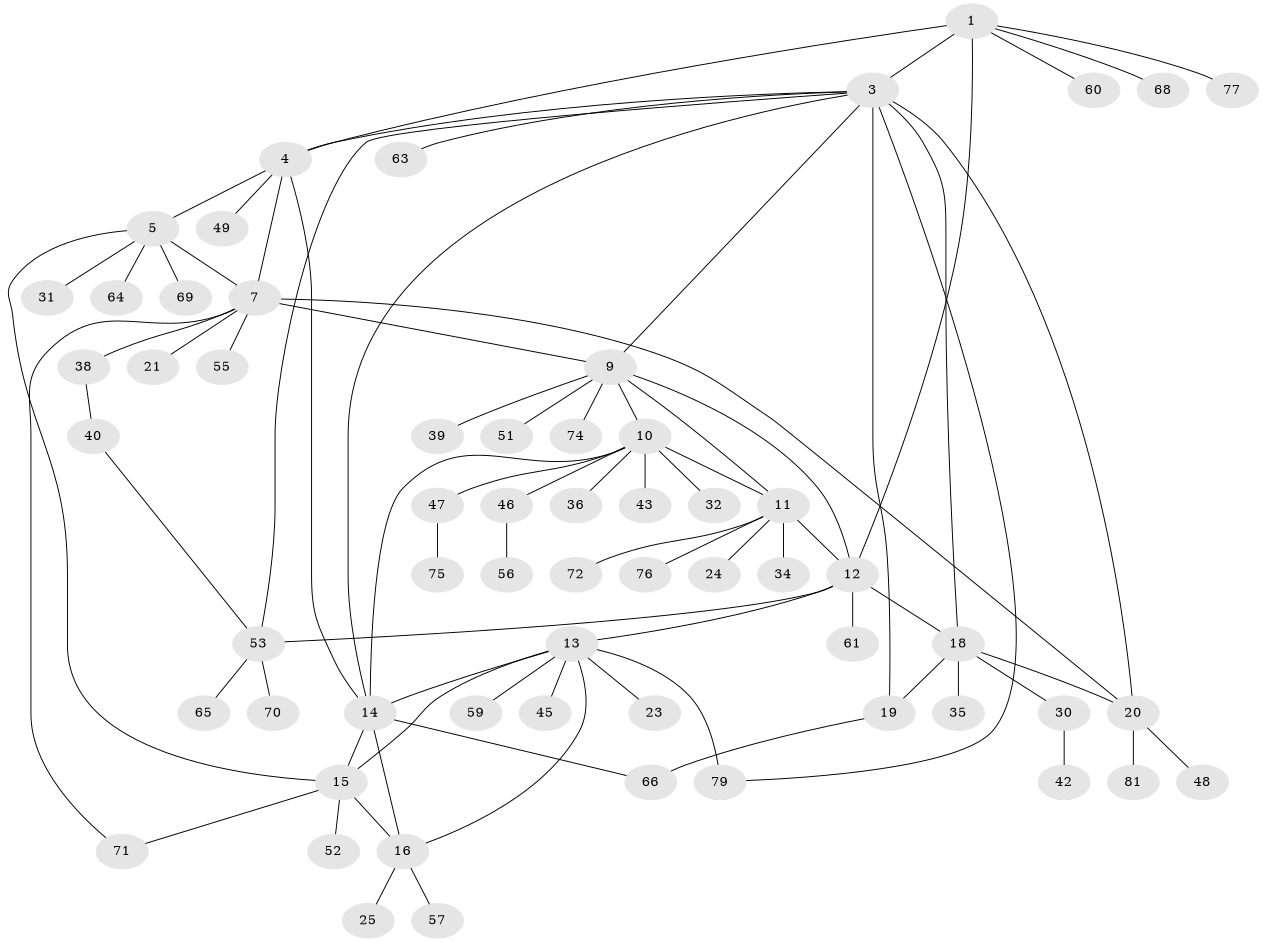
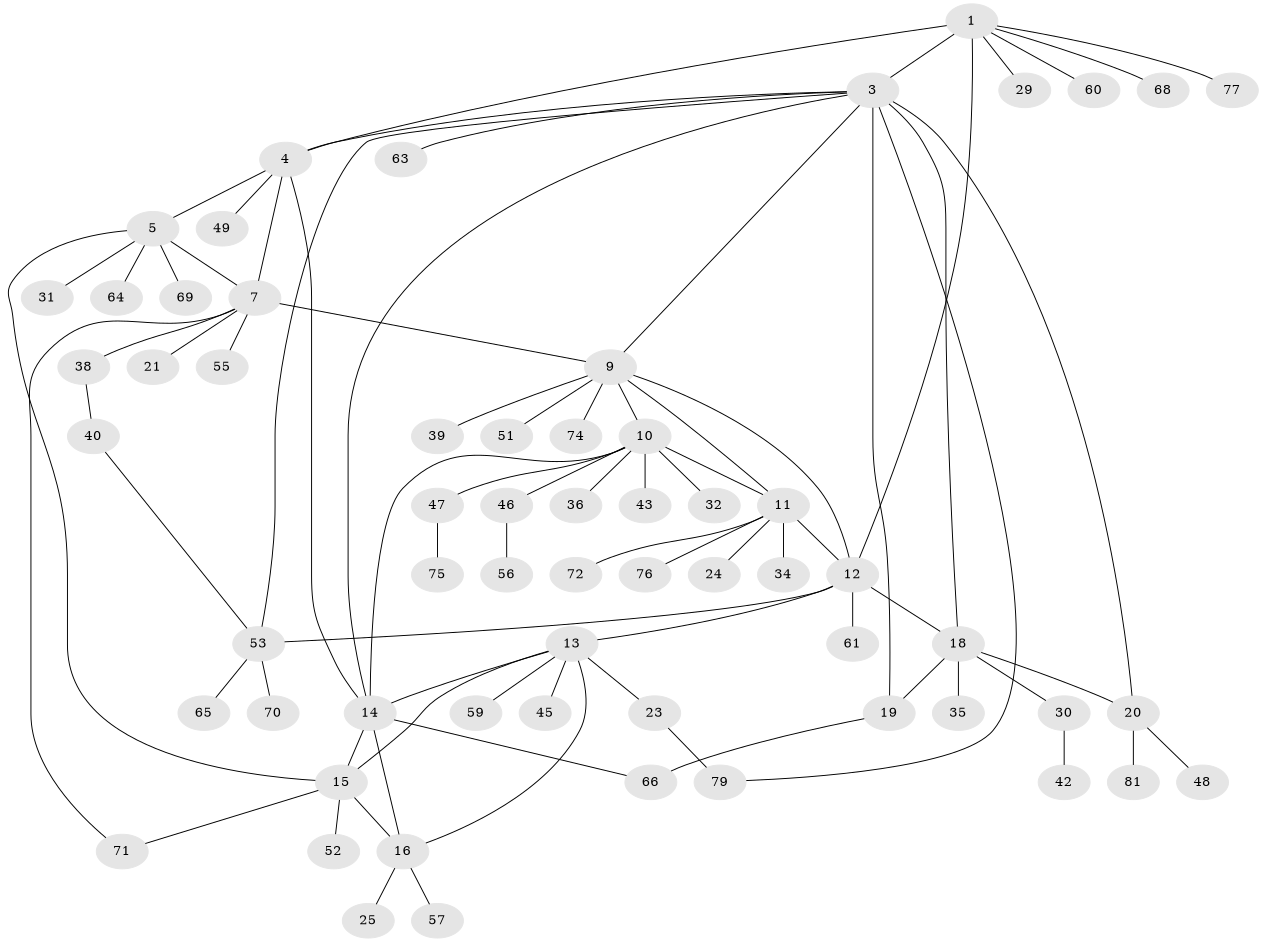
none -> (1025, 90)
(743, 400) -> none
(679, 686) -> (687, 748)
